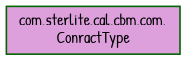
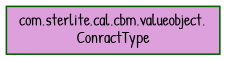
(93, 30) -> (113, 30)
